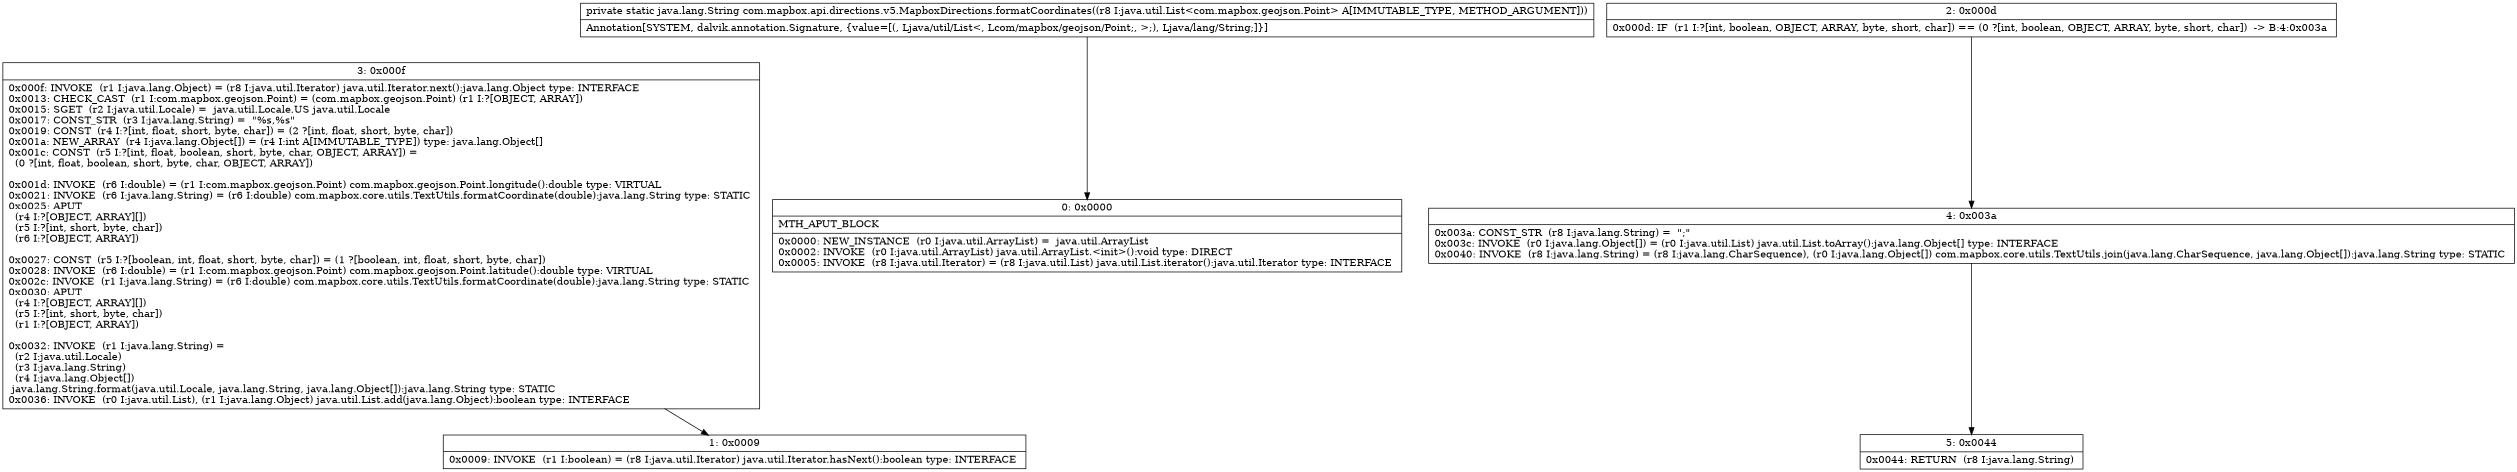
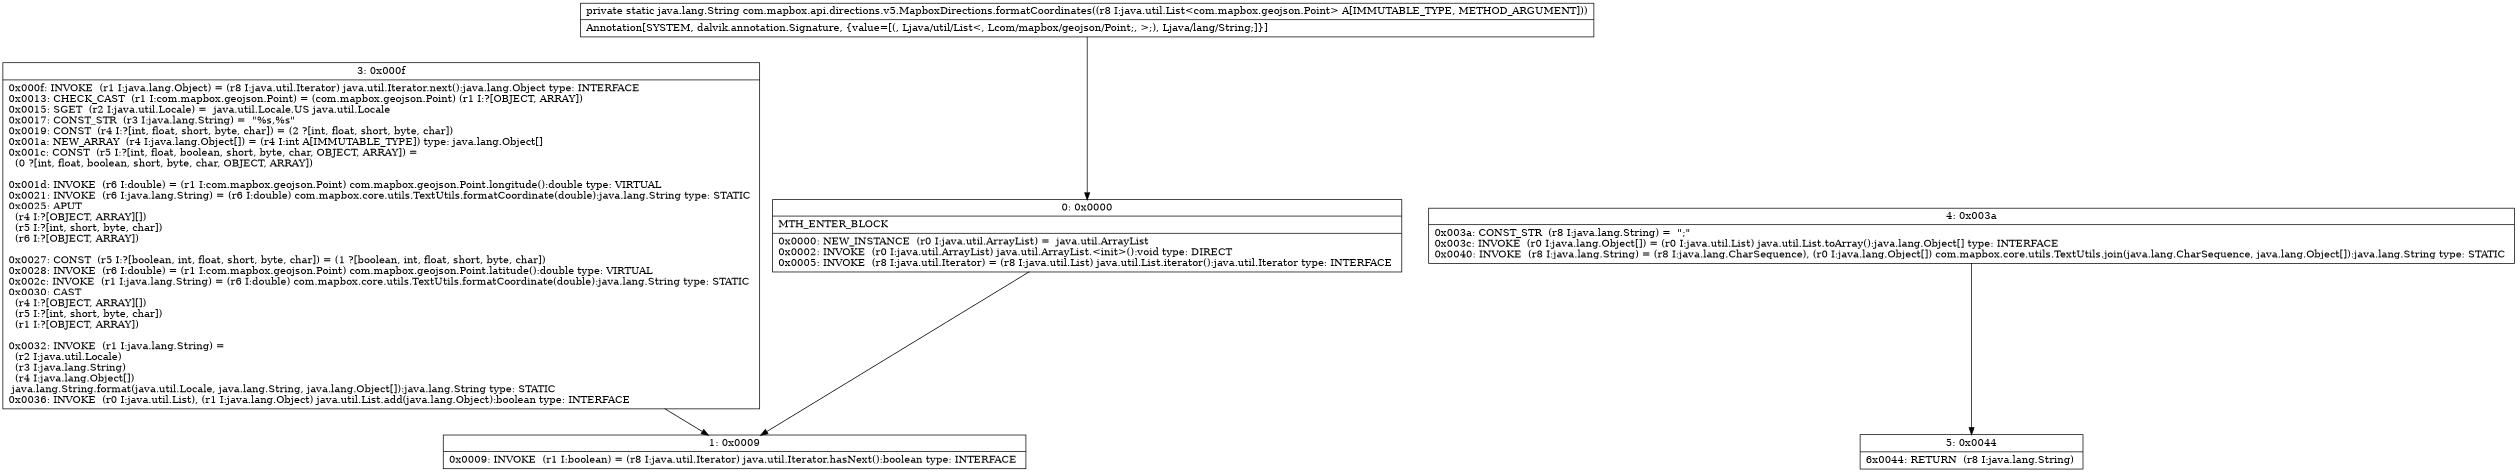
(1972, 20) -> none
(829, 224) -> (833, 224)
(49, 292) -> (48, 292)
none -> (898, 352)
(1972, 460) -> (1972, 460)
